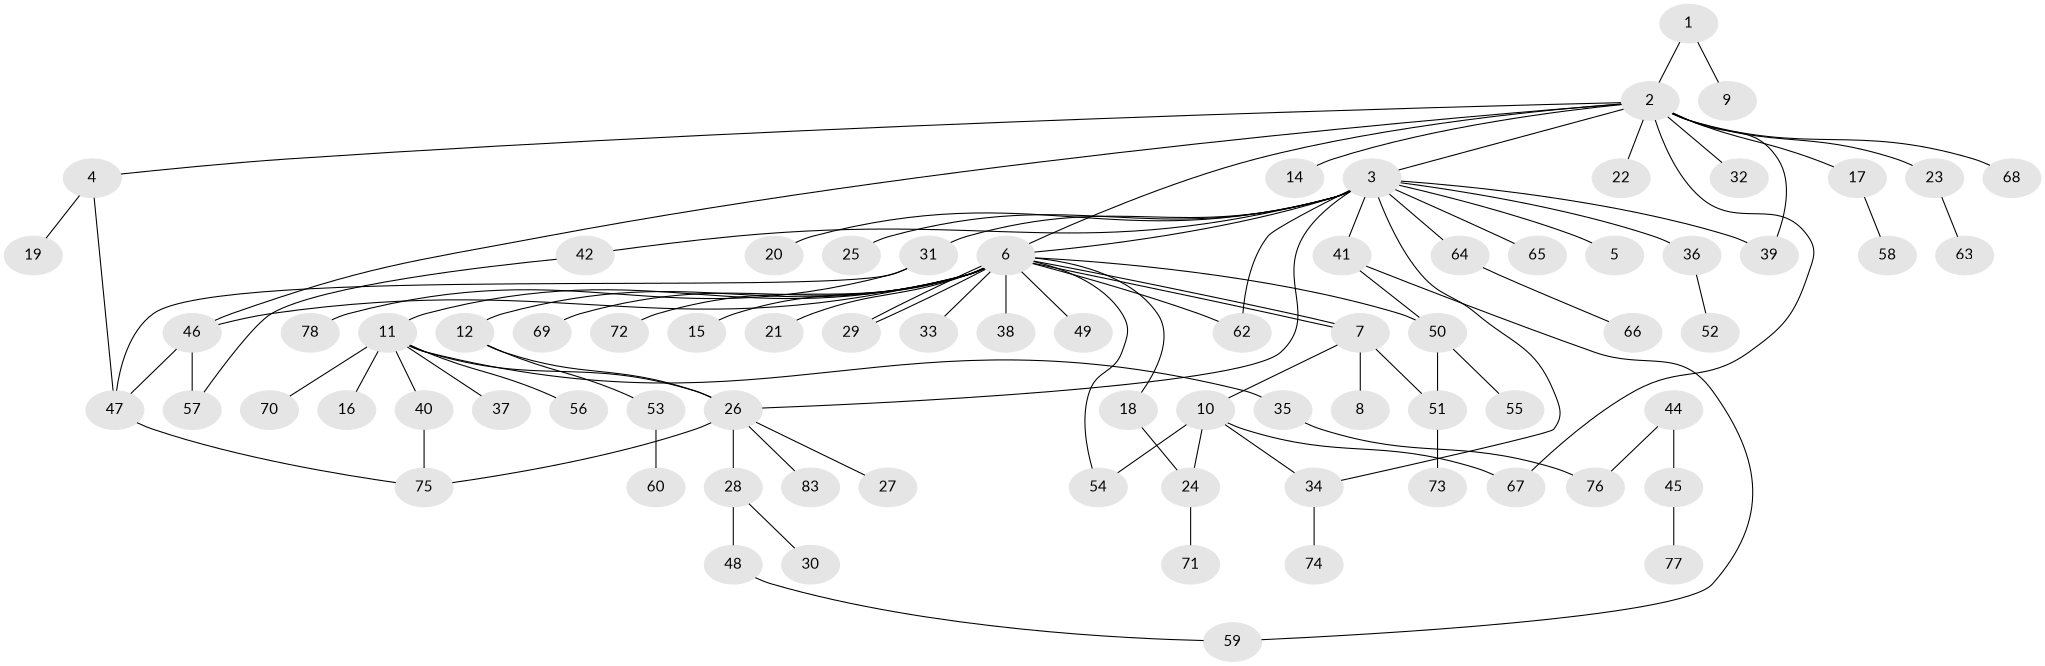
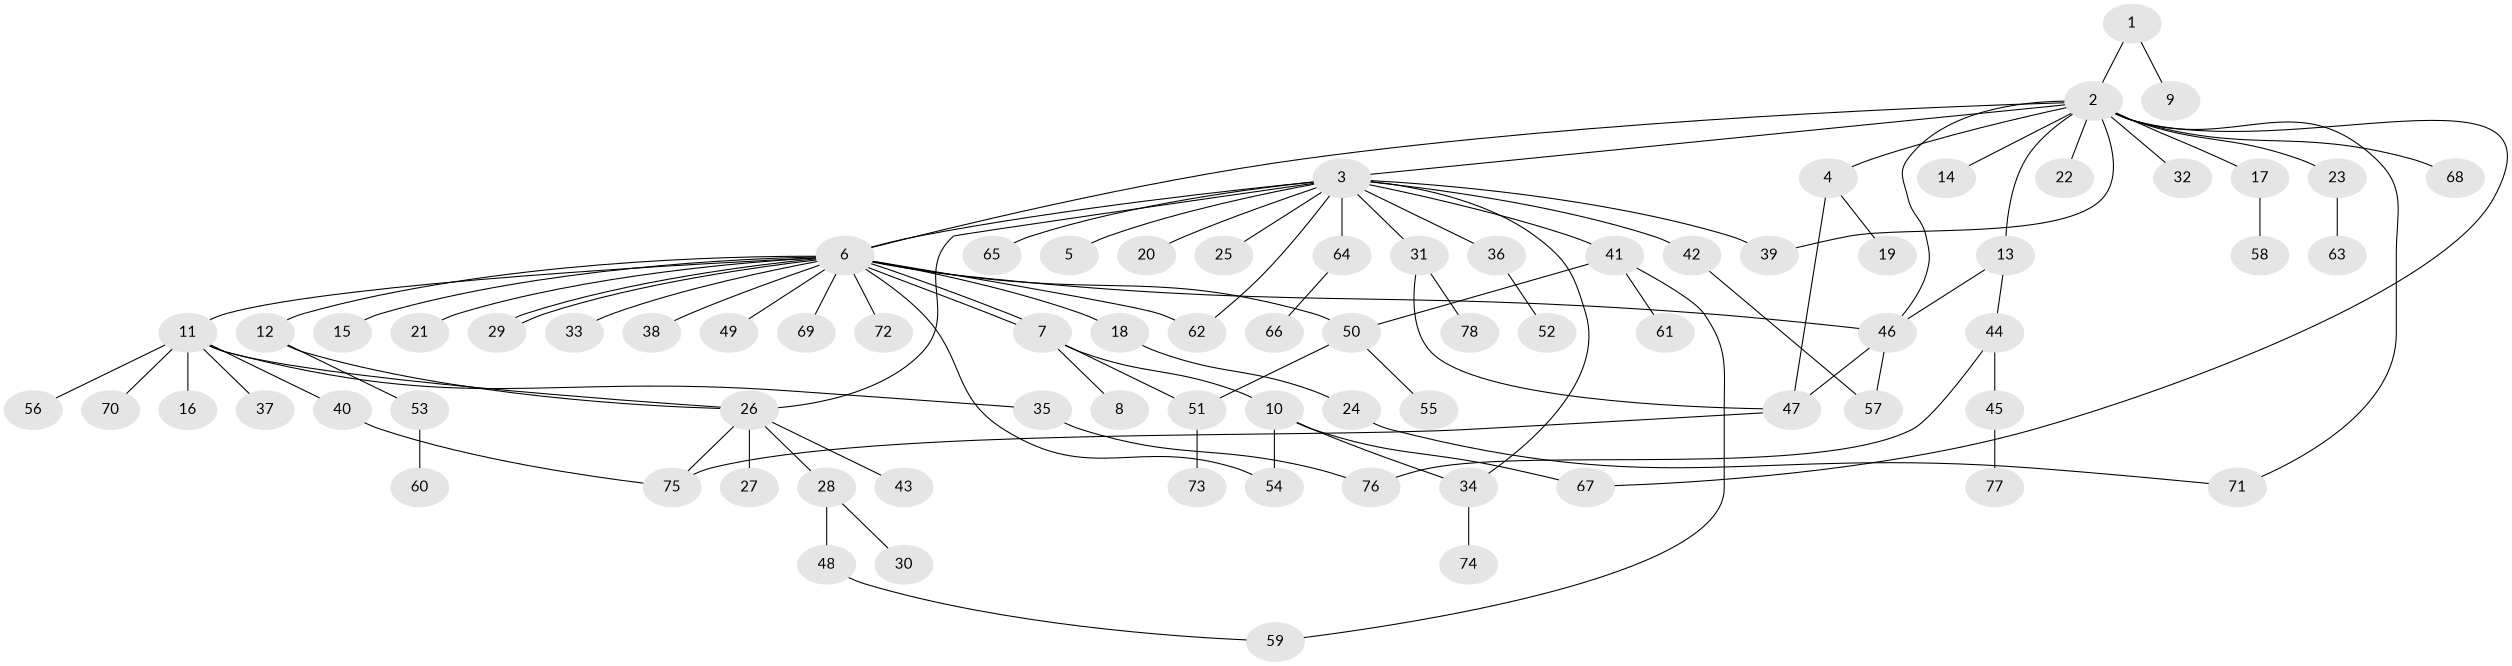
none -> (2398, 210)
none -> (2006, 256)
none -> (1665, 333)
(1198, 449) -> none
(811, 487) -> (904, 487)
